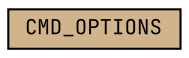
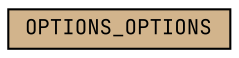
(94, 29) -> (119, 29)
